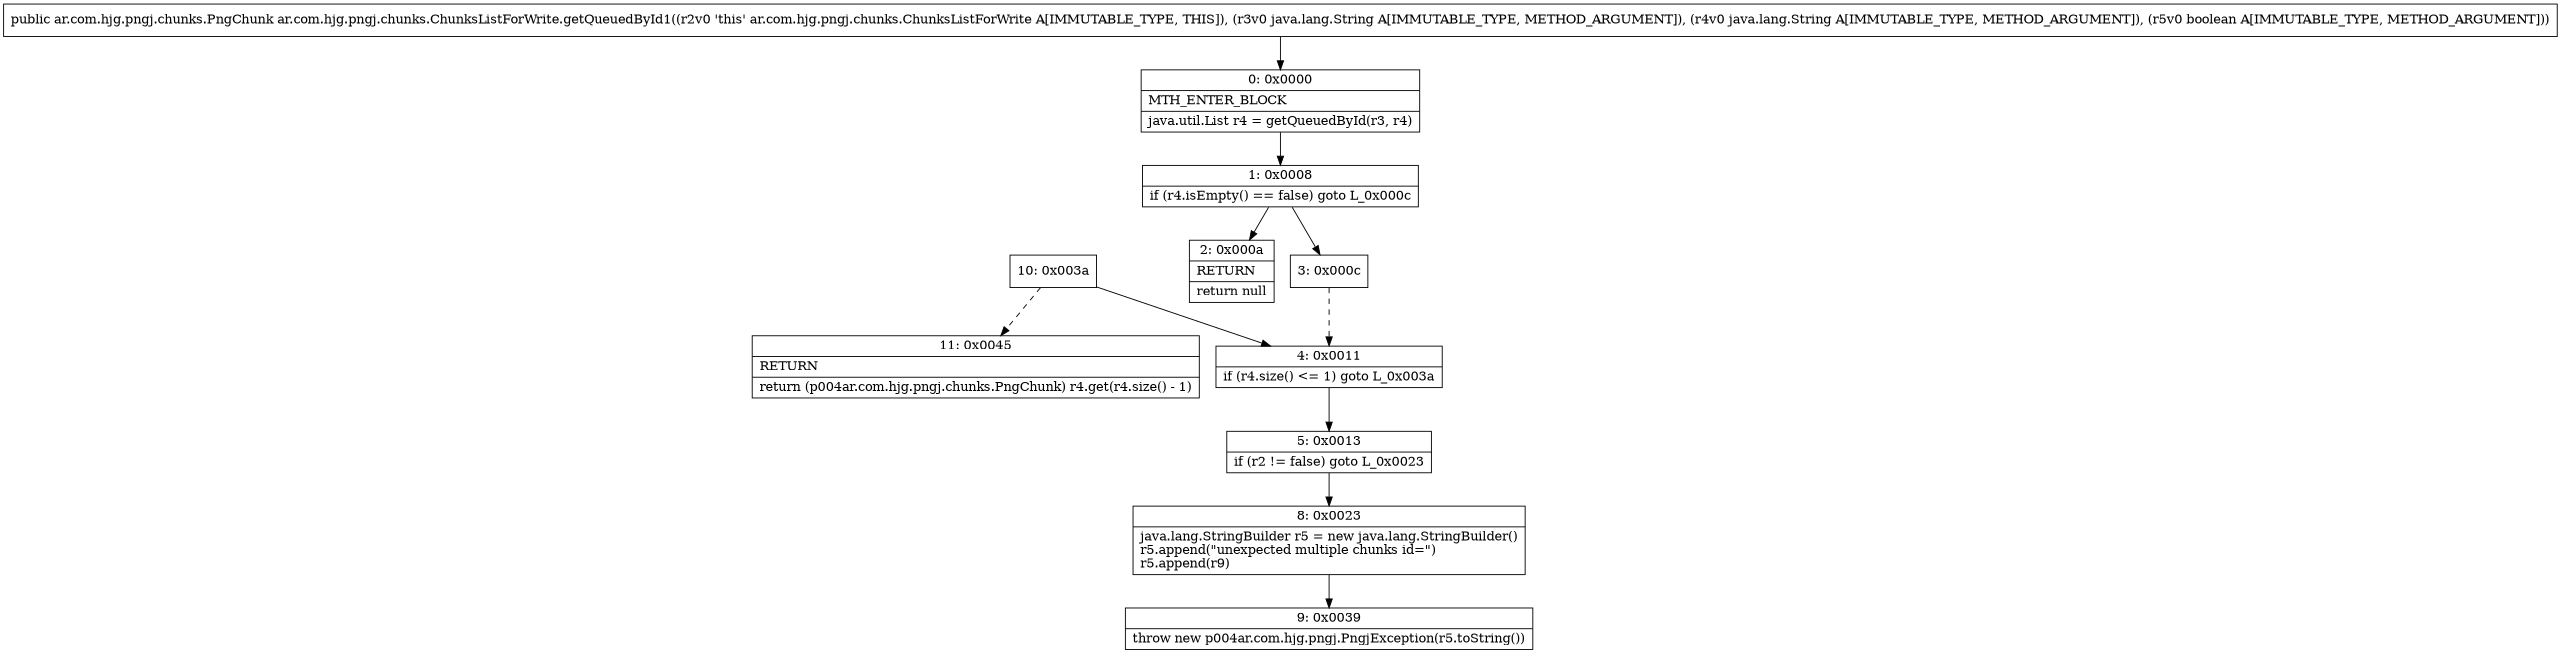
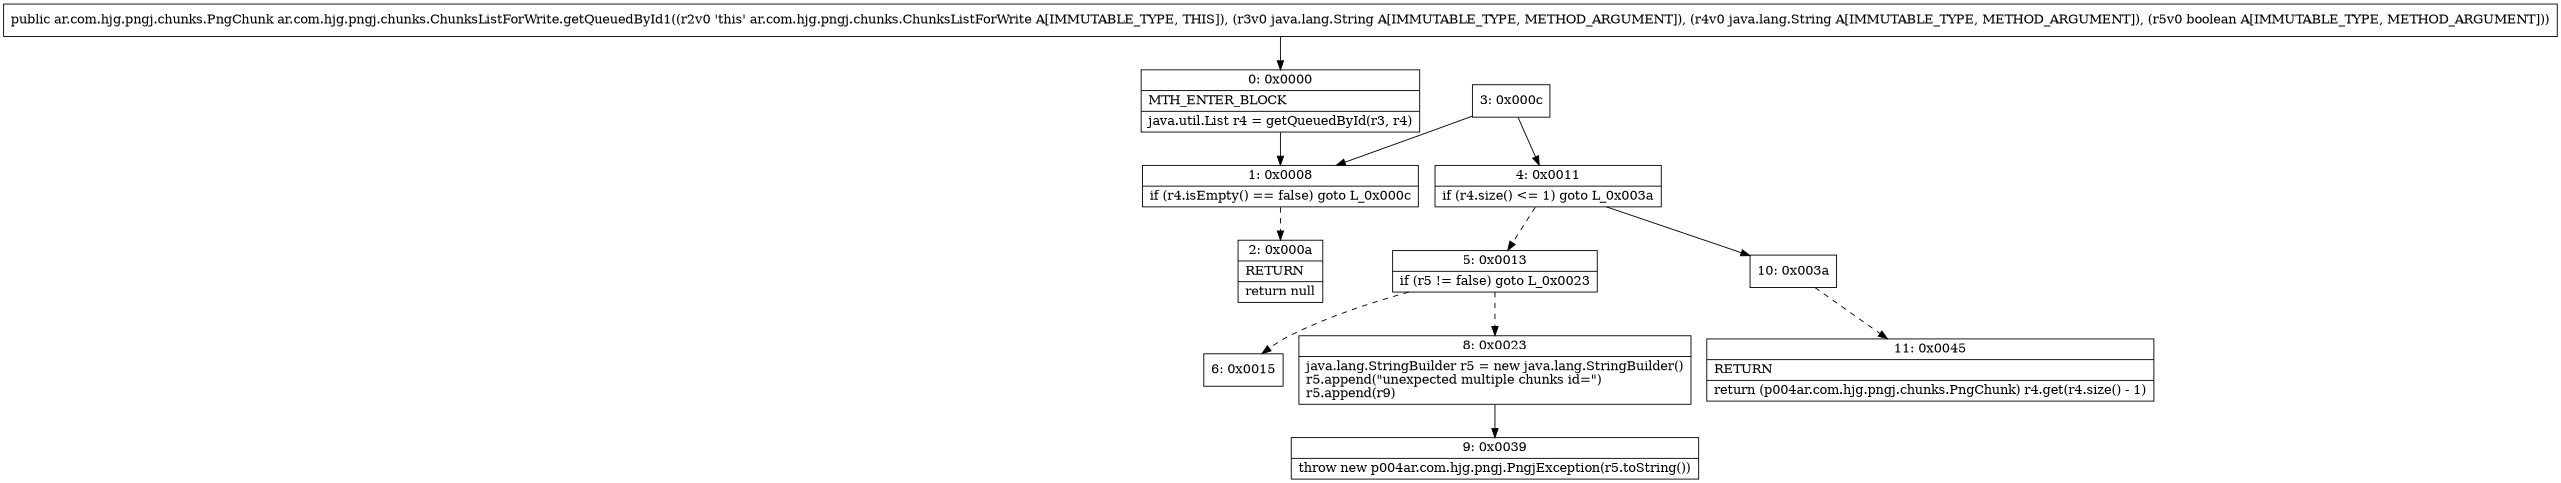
(1261, 220) -> (1280, 219)
(1304, 227) -> (1409, 139)
(1329, 312) -> (1527, 137)
(1179, 315) -> (1674, 230)
none -> (1243, 370)
(1329, 405) -> (1524, 225)
(1329, 462) -> (1495, 281)
(1329, 485) -> (1495, 309)
